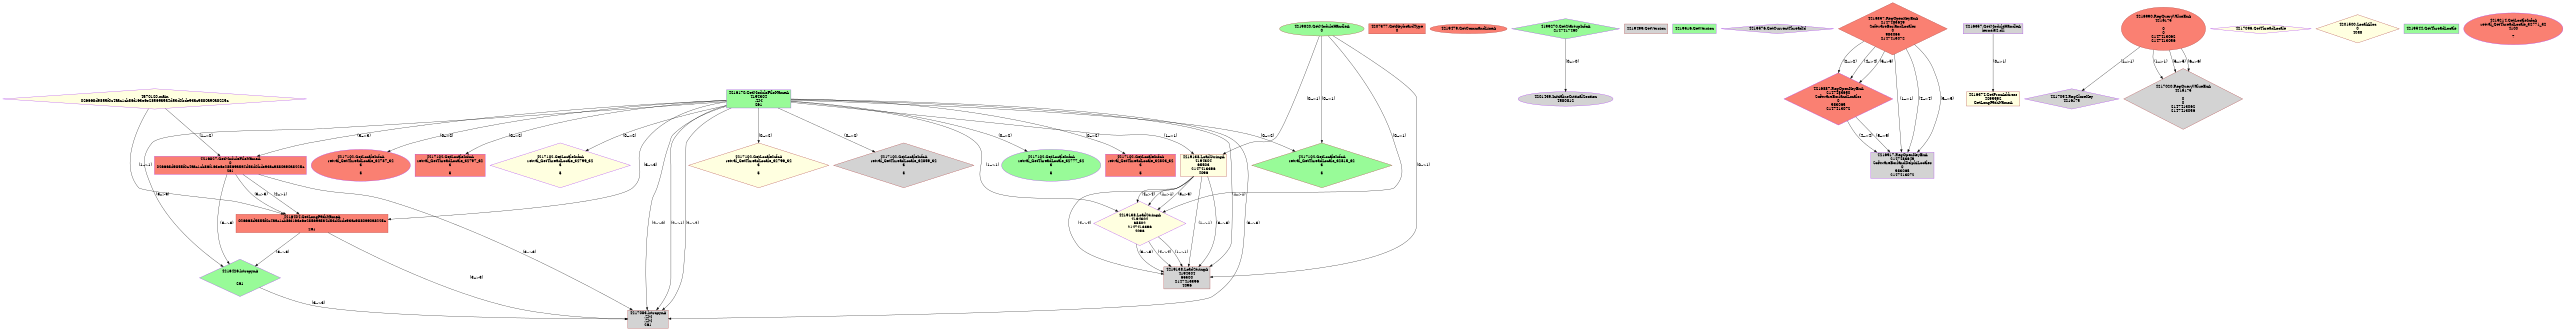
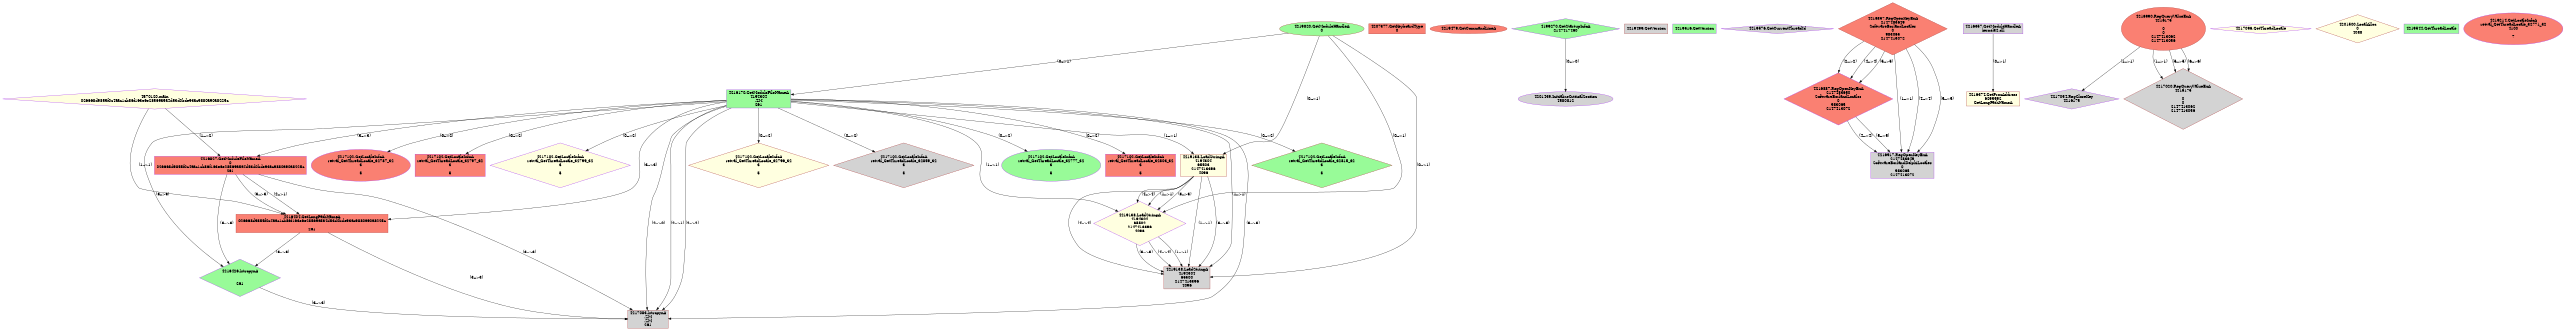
(1322, 88) -> (1041, 64)
(1993, 99) -> (1993, 99)
